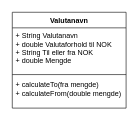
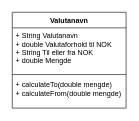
(62, 85) -> (67, 85)
